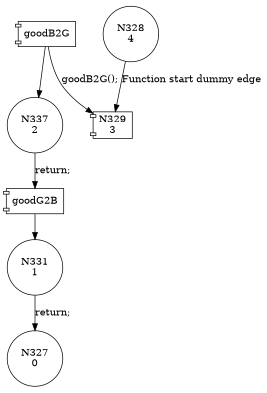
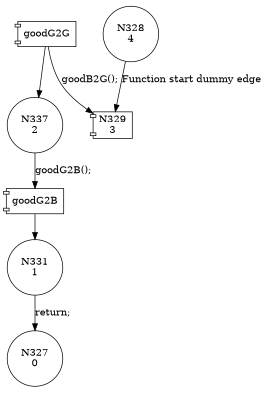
(47, 34) -> (47, 34)
(53, 171) -> (63, 171)
